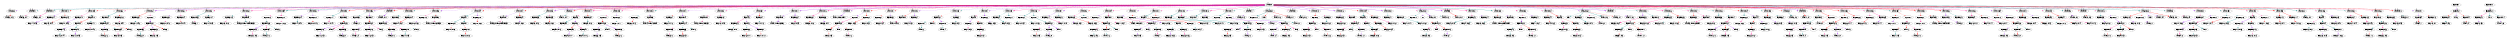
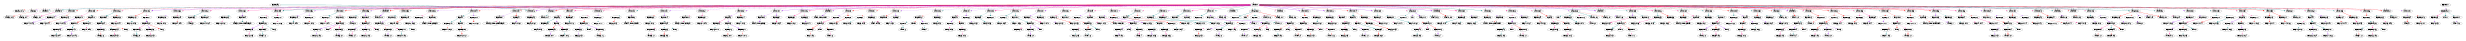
(543, 14) -> (403, 6)
(1291, 20) -> (1255, 14)
(1036, 36) -> none
